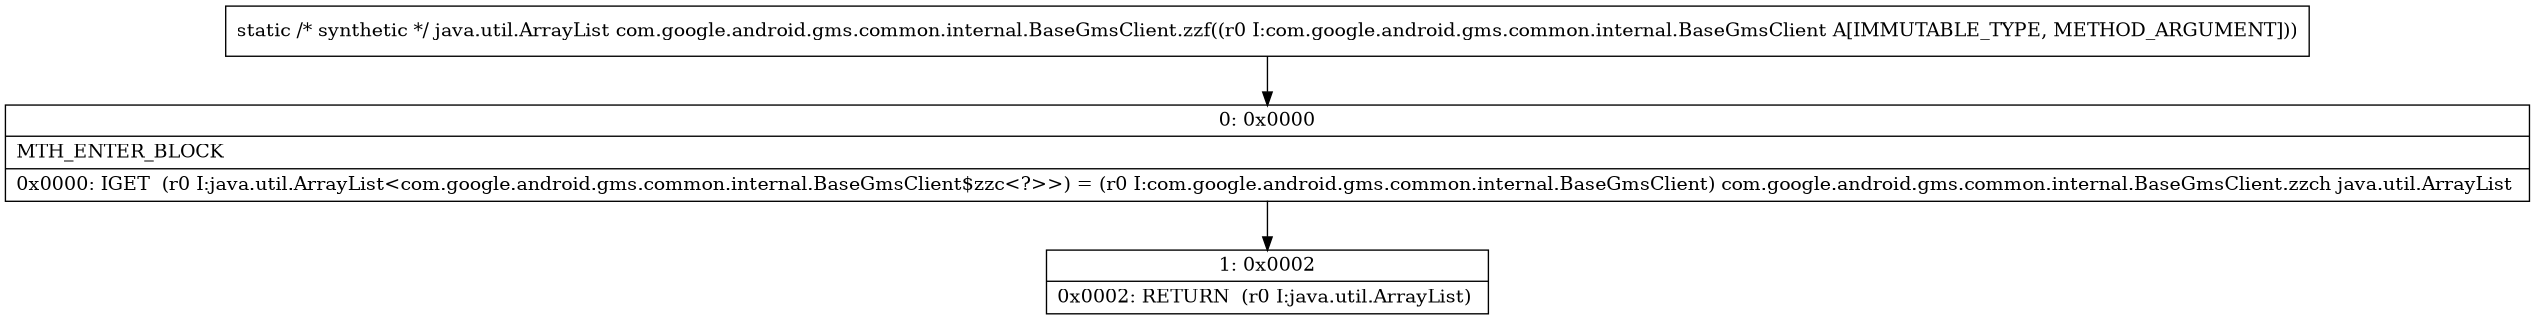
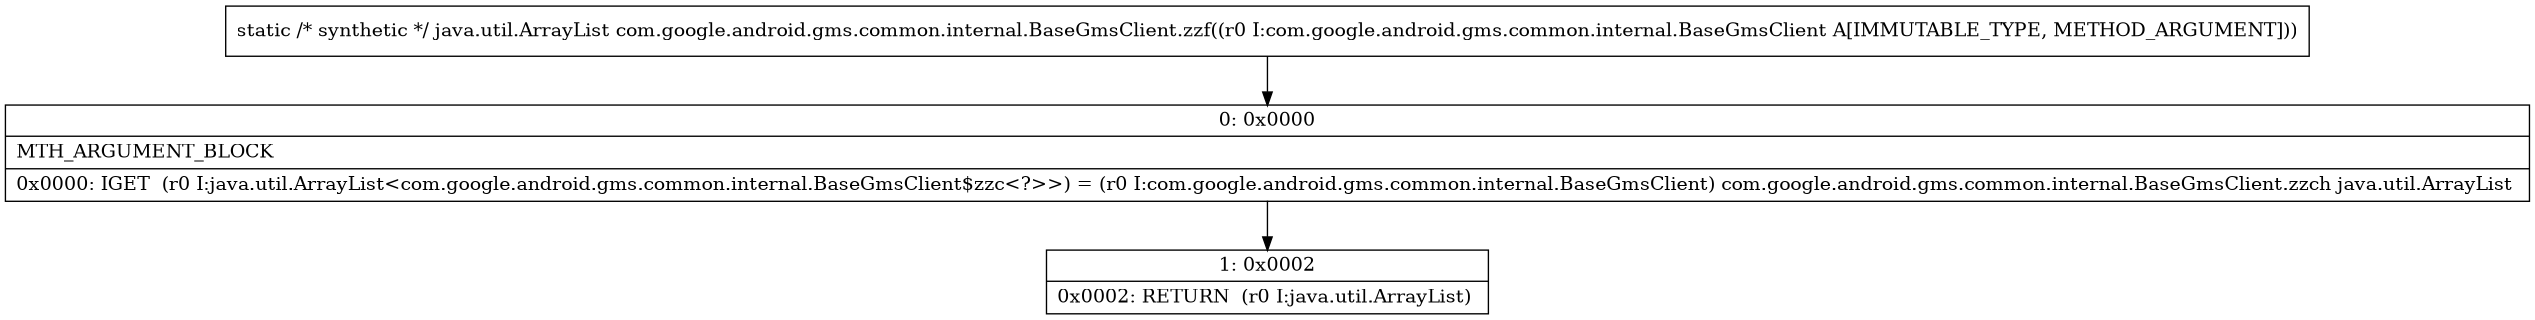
(121, 152) -> (145, 152)
